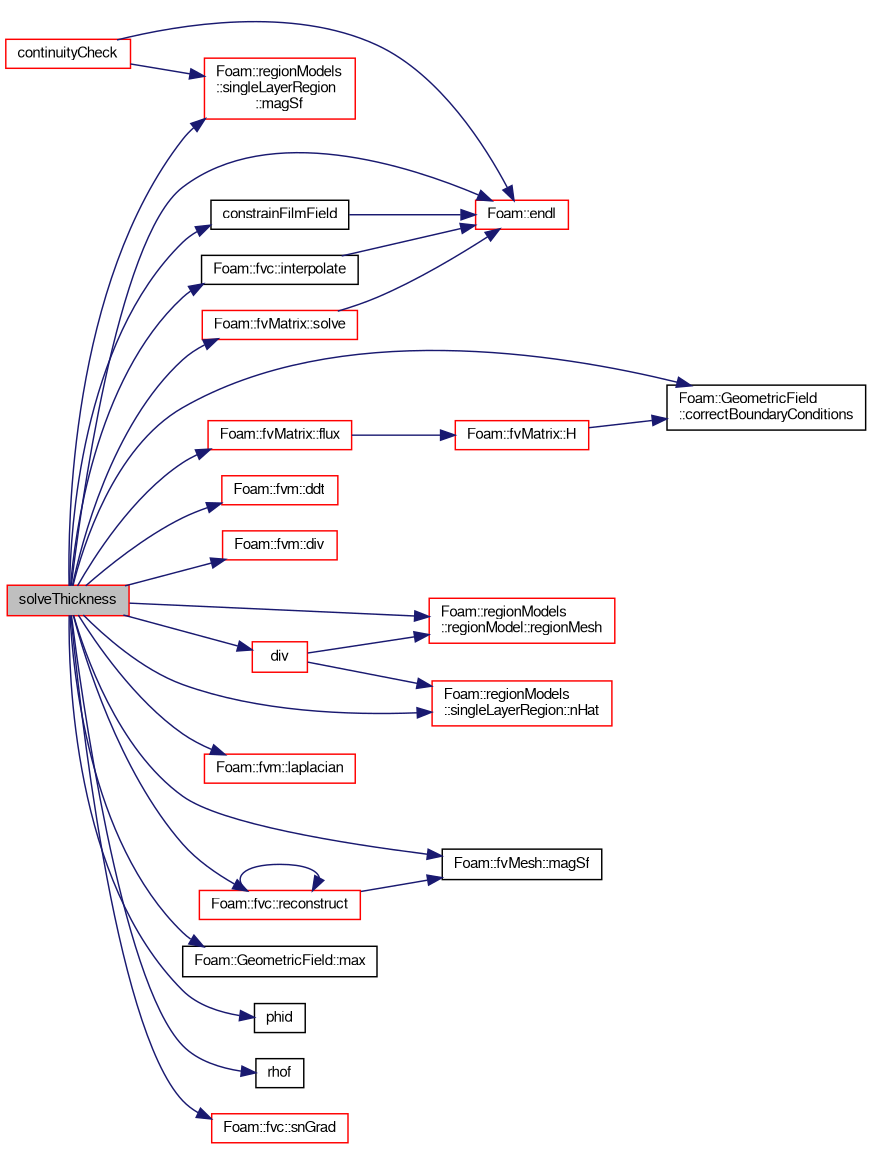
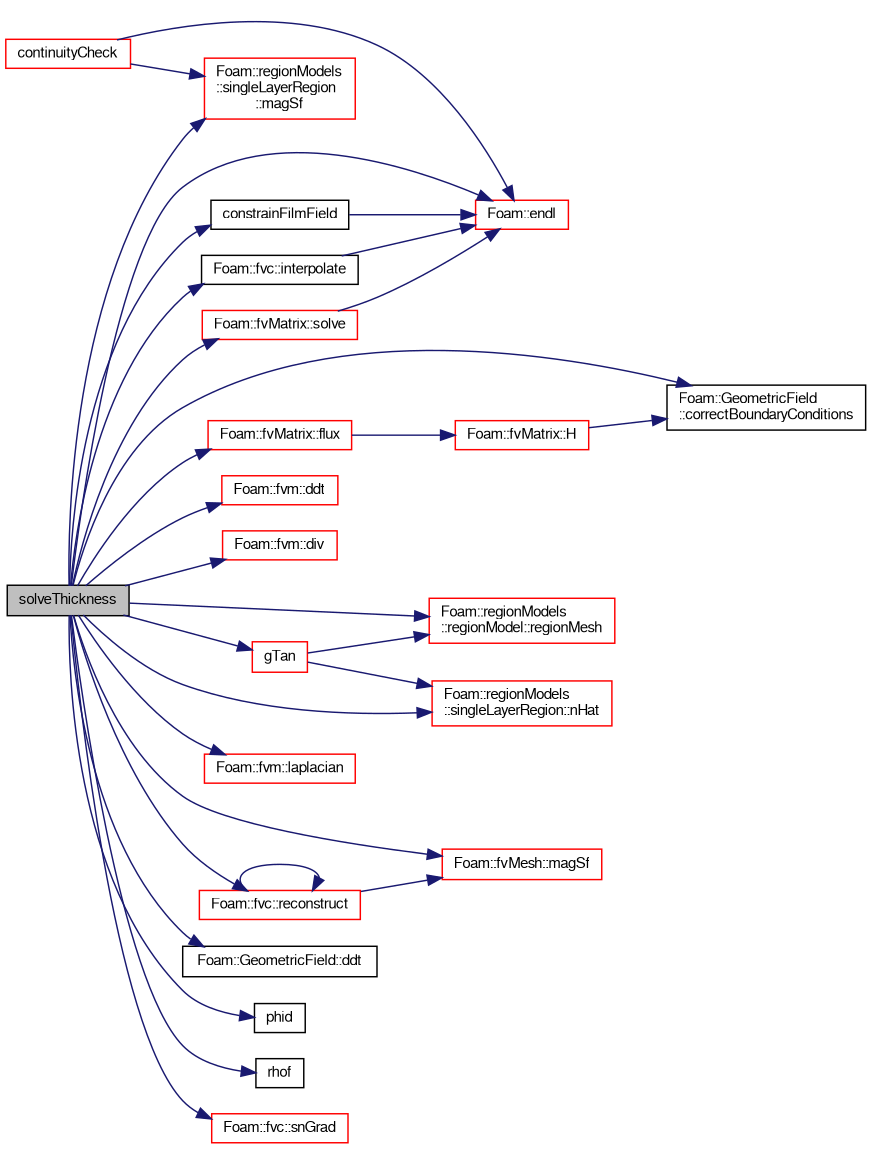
(68, 600) -> (68, 600)
(280, 657) -> (280, 657)
(522, 864) -> (522, 864)
(280, 962) -> (280, 962)
